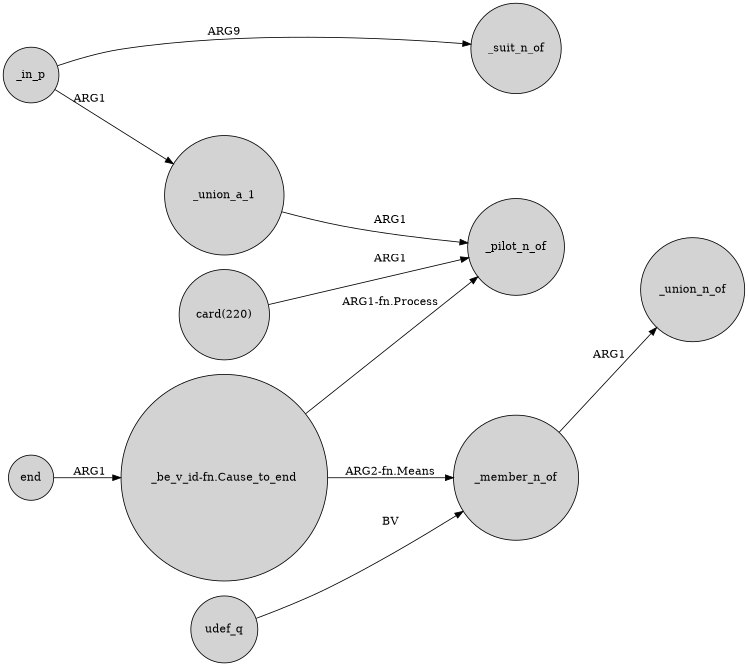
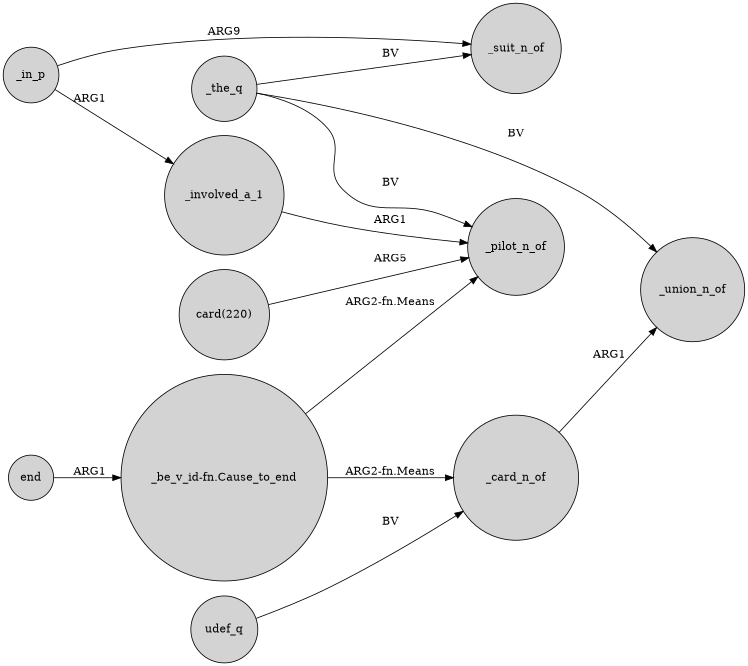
none -> (224, 89)
(224, 195) -> (224, 195)
(391, 259) -> (391, 259)
(391, 302) -> (391, 302)
(516, 478) -> (516, 478)
